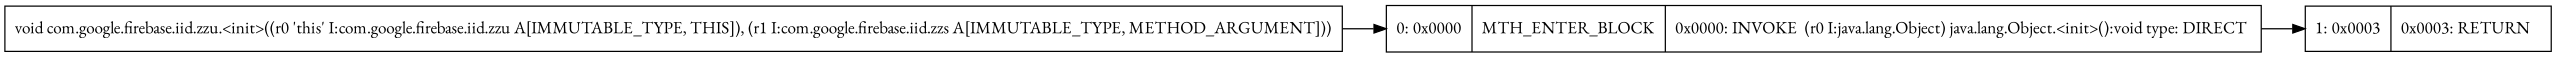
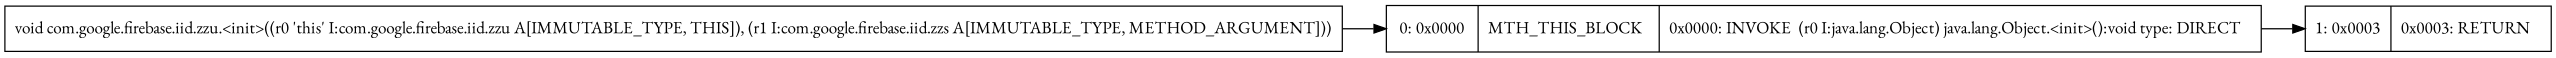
(1569, 28) -> (1566, 28)
